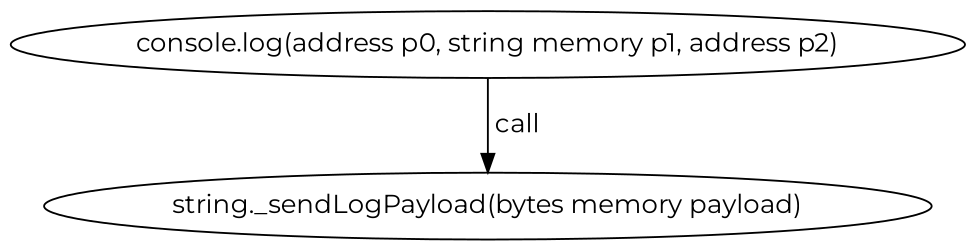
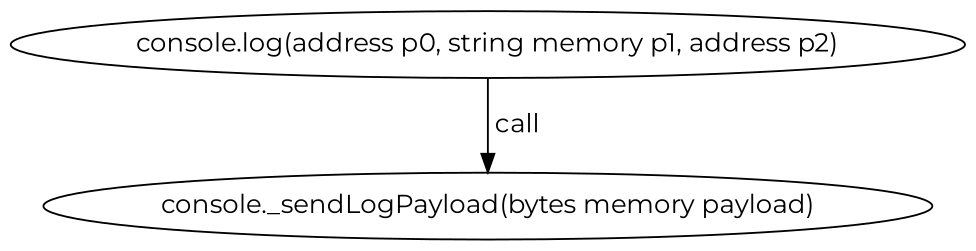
(488, 206) -> (488, 206)
